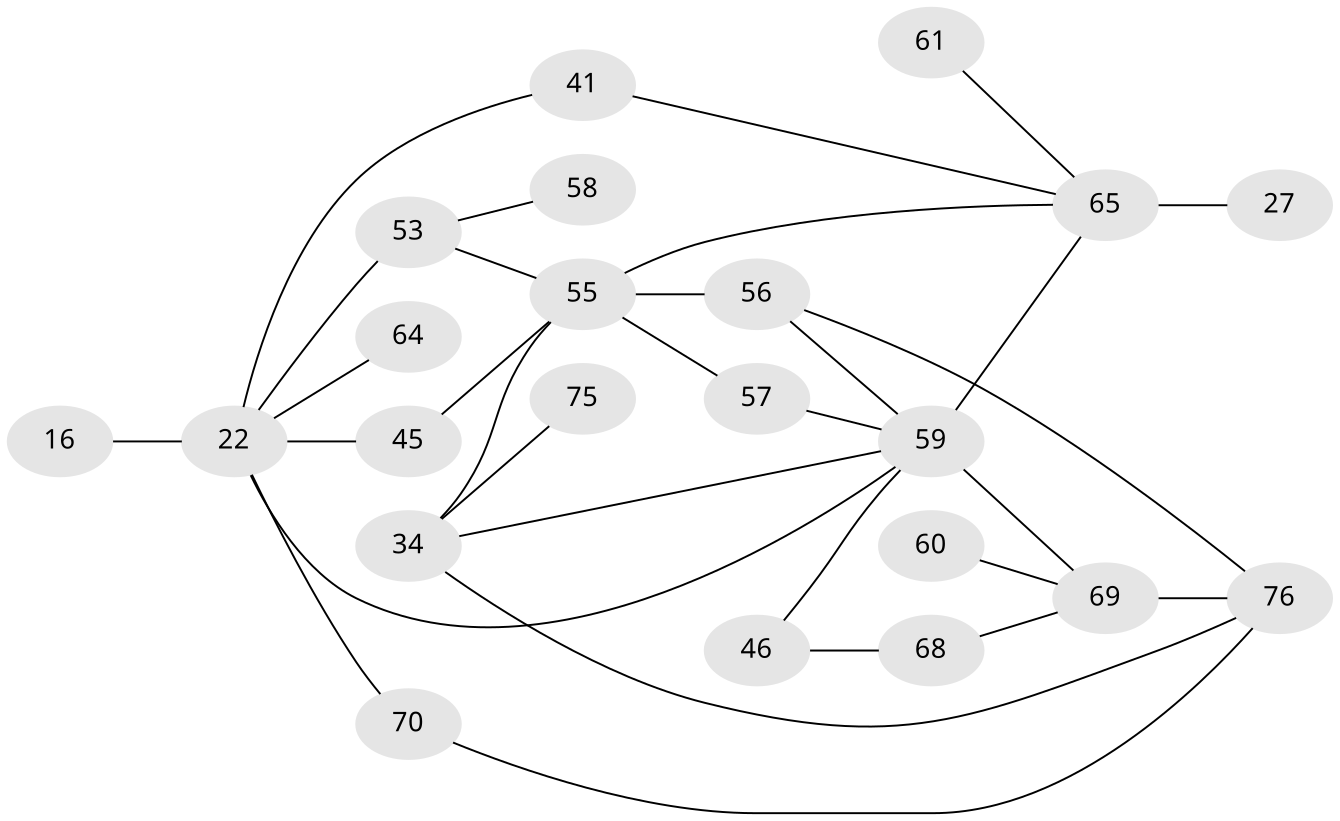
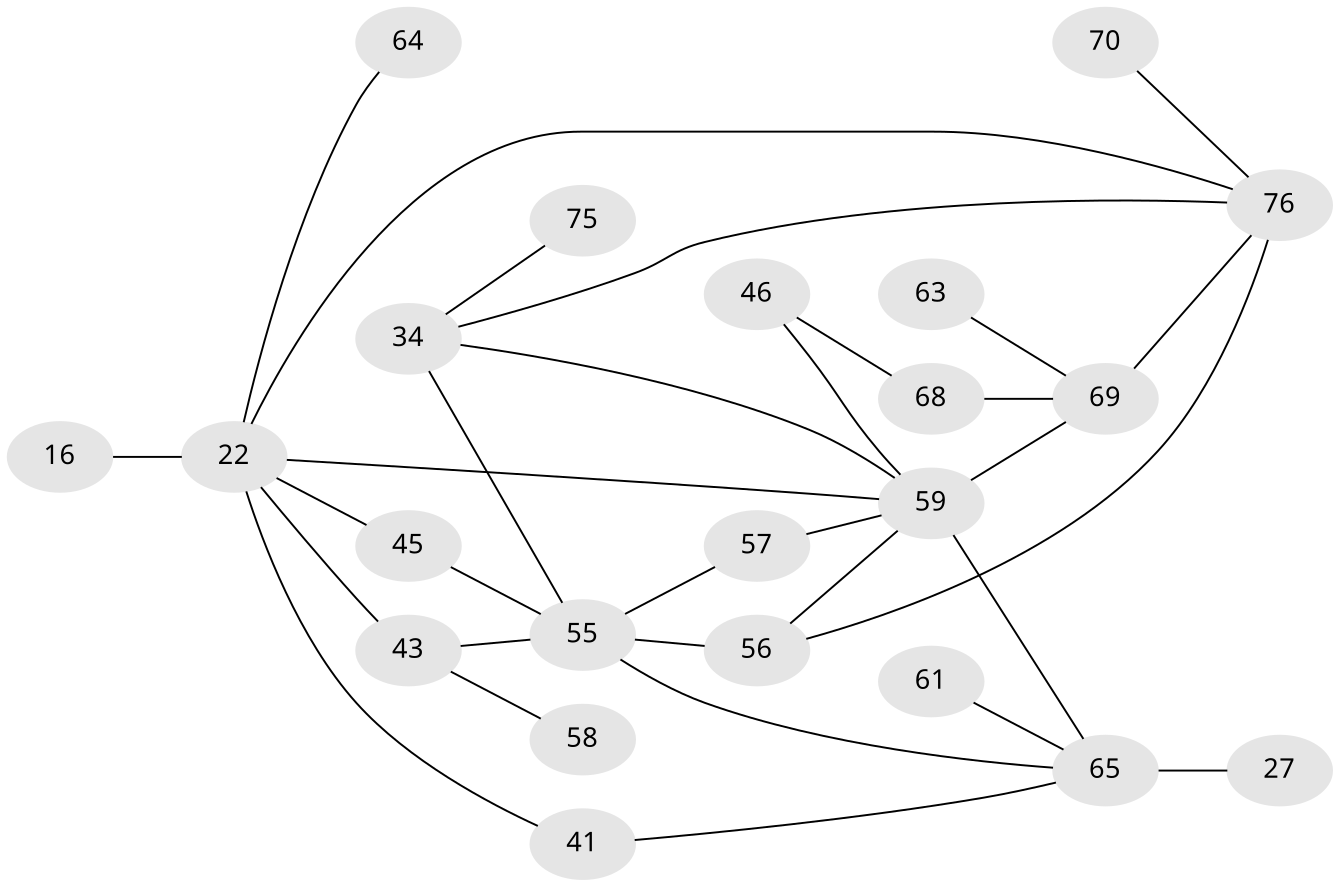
(409, 232) -> (409, 651)
(931, 546) -> (931, 294)
(311, 588) -> (679, 132)
